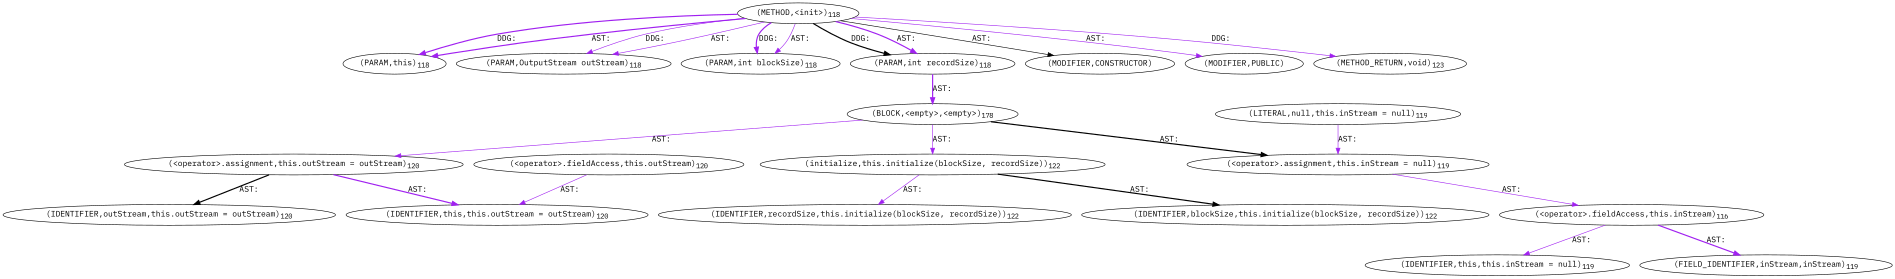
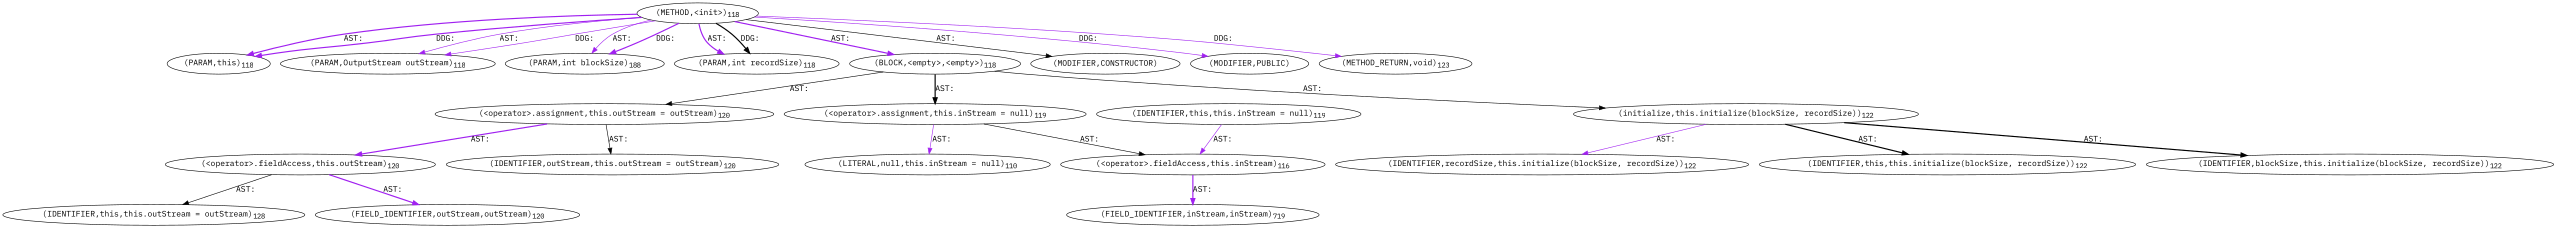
(1098, 39) -> (1091, 39)
(811, 63) -> (635, 63)
(933, 86) -> (811, 37)
(988, 113) -> (990, 63)
(1422, 113) -> (1011, 164)
(933, 136) -> (1297, 93)
(1338, 136) -> (932, 136)
(632, 138) -> (778, 88)
none -> (1948, 164)
(556, 188) -> (230, 189)
(234, 189) -> (608, 136)
(393, 189) -> (454, 139)
(1482, 189) -> (1062, 139)
(602, 214) -> (259, 214)
none -> (447, 215)
(1567, 239) -> (1213, 137)
(1852, 264) -> (1279, 214)
